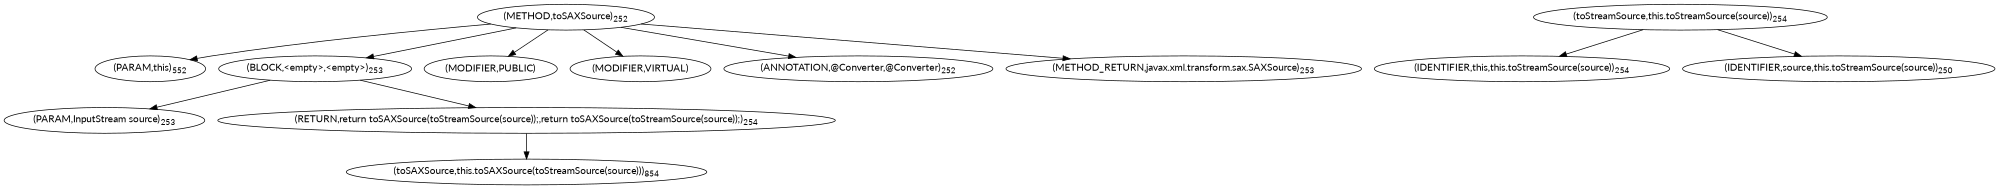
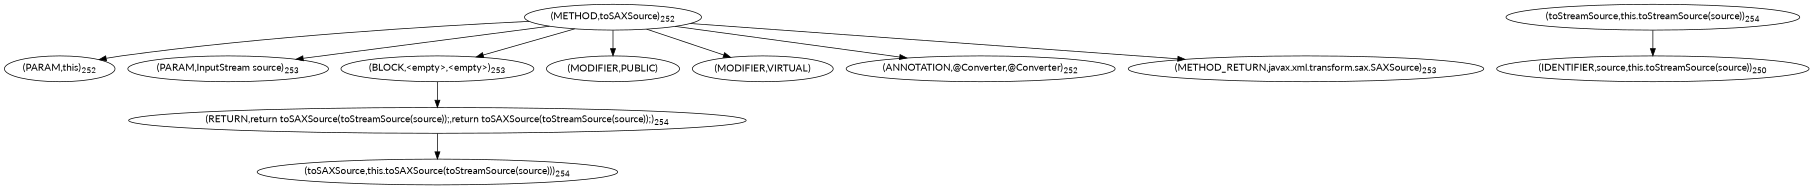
(180, 68) -> (89, 68)
(1522, 69) -> none
(214, 94) -> (426, 42)
(652, 171) -> (563, 171)
